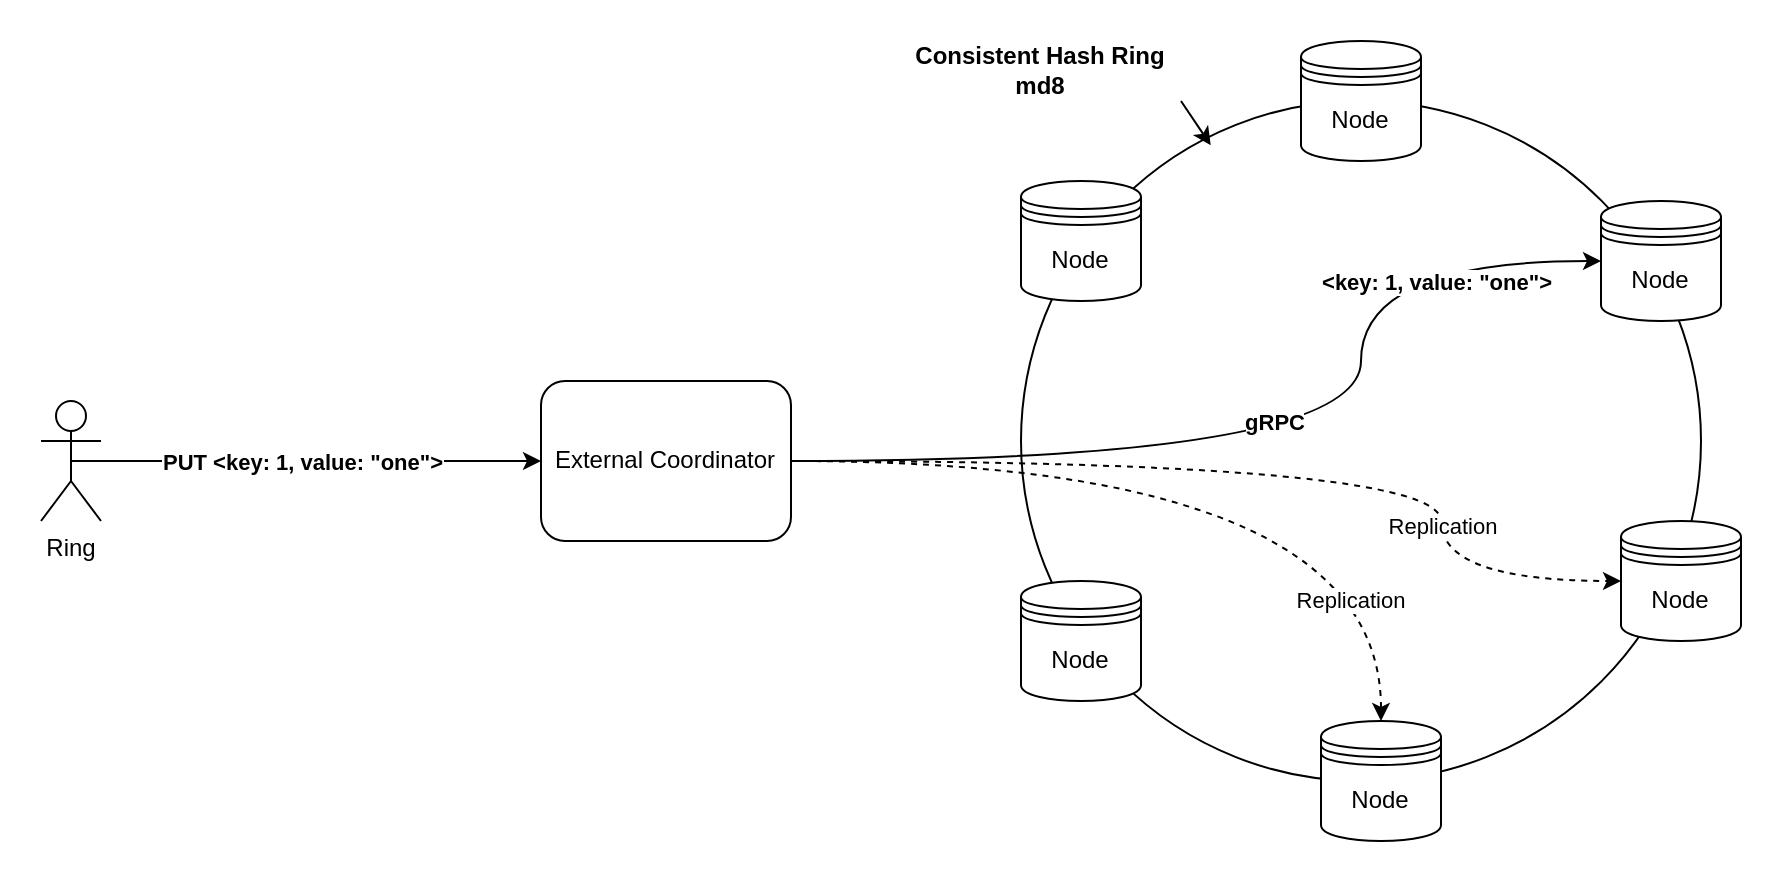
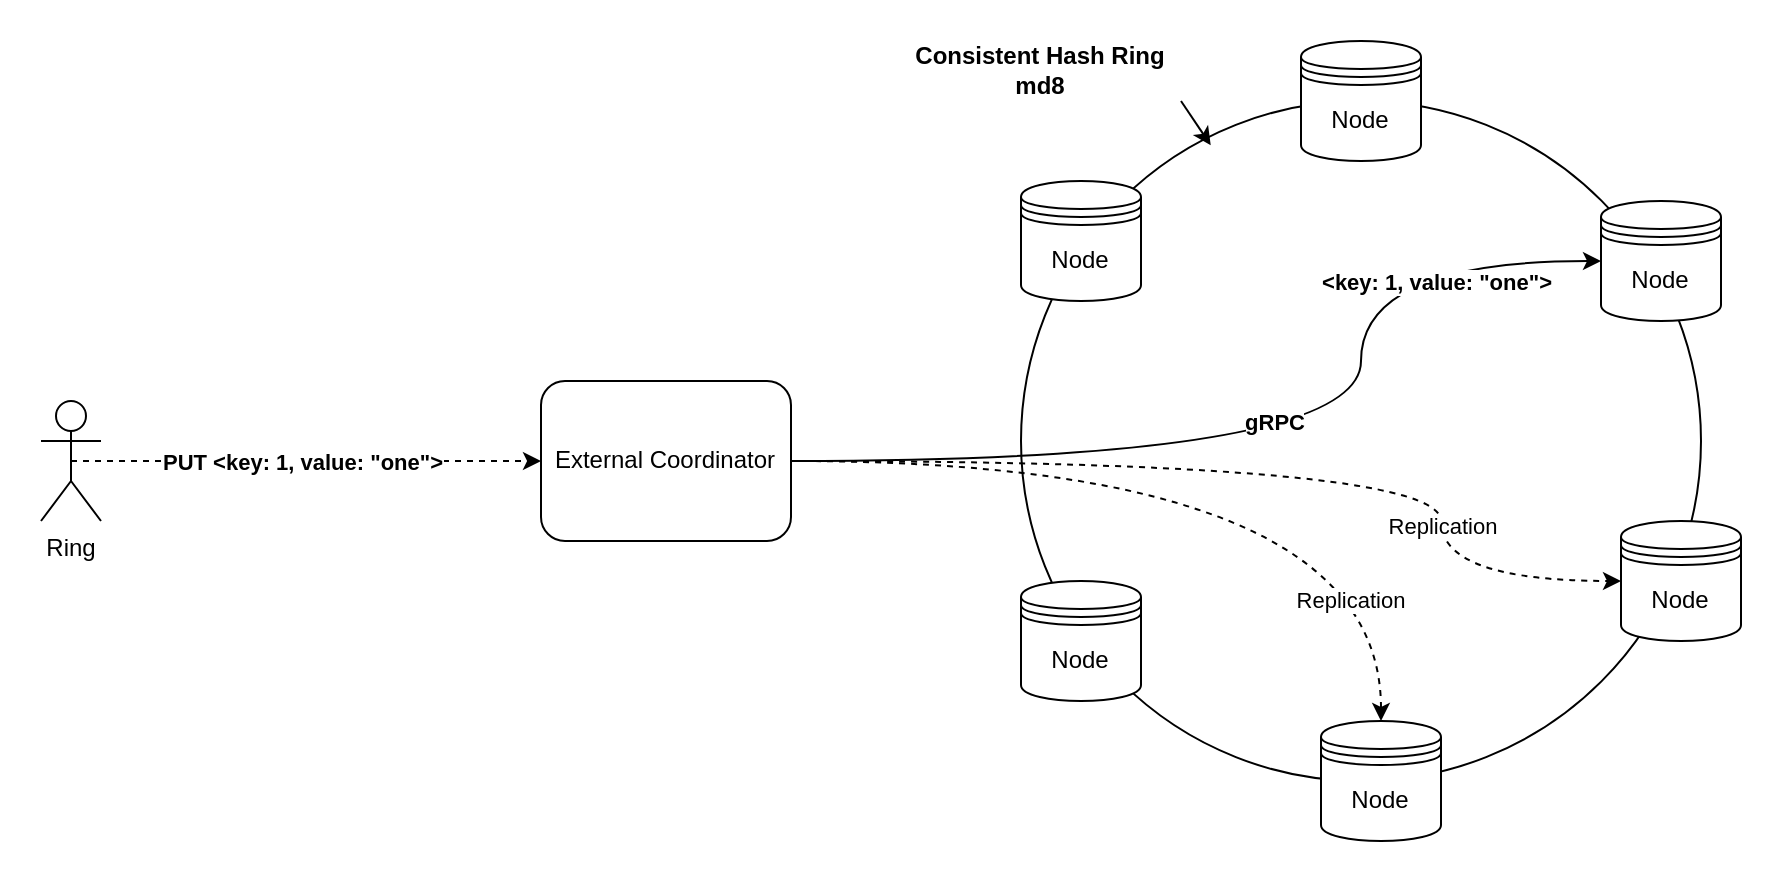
(487, 461) -> (487, 461)
